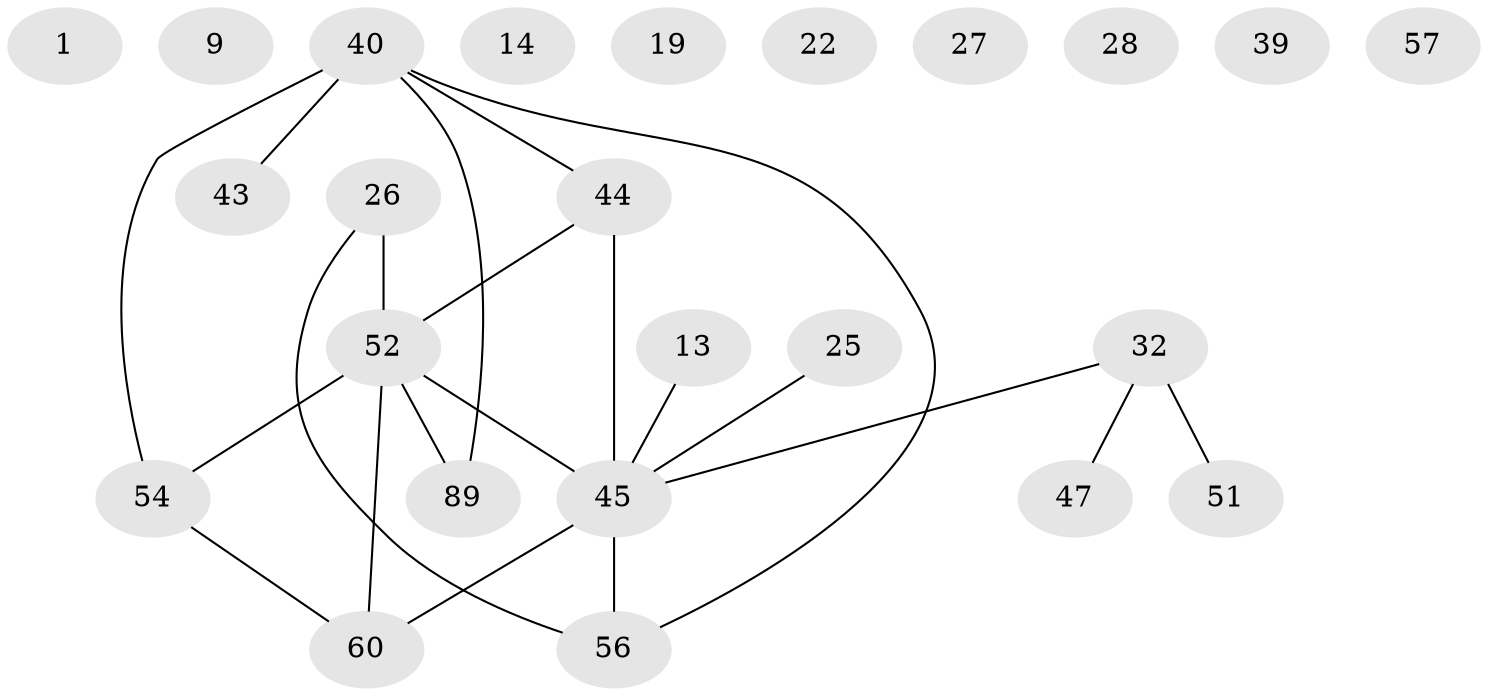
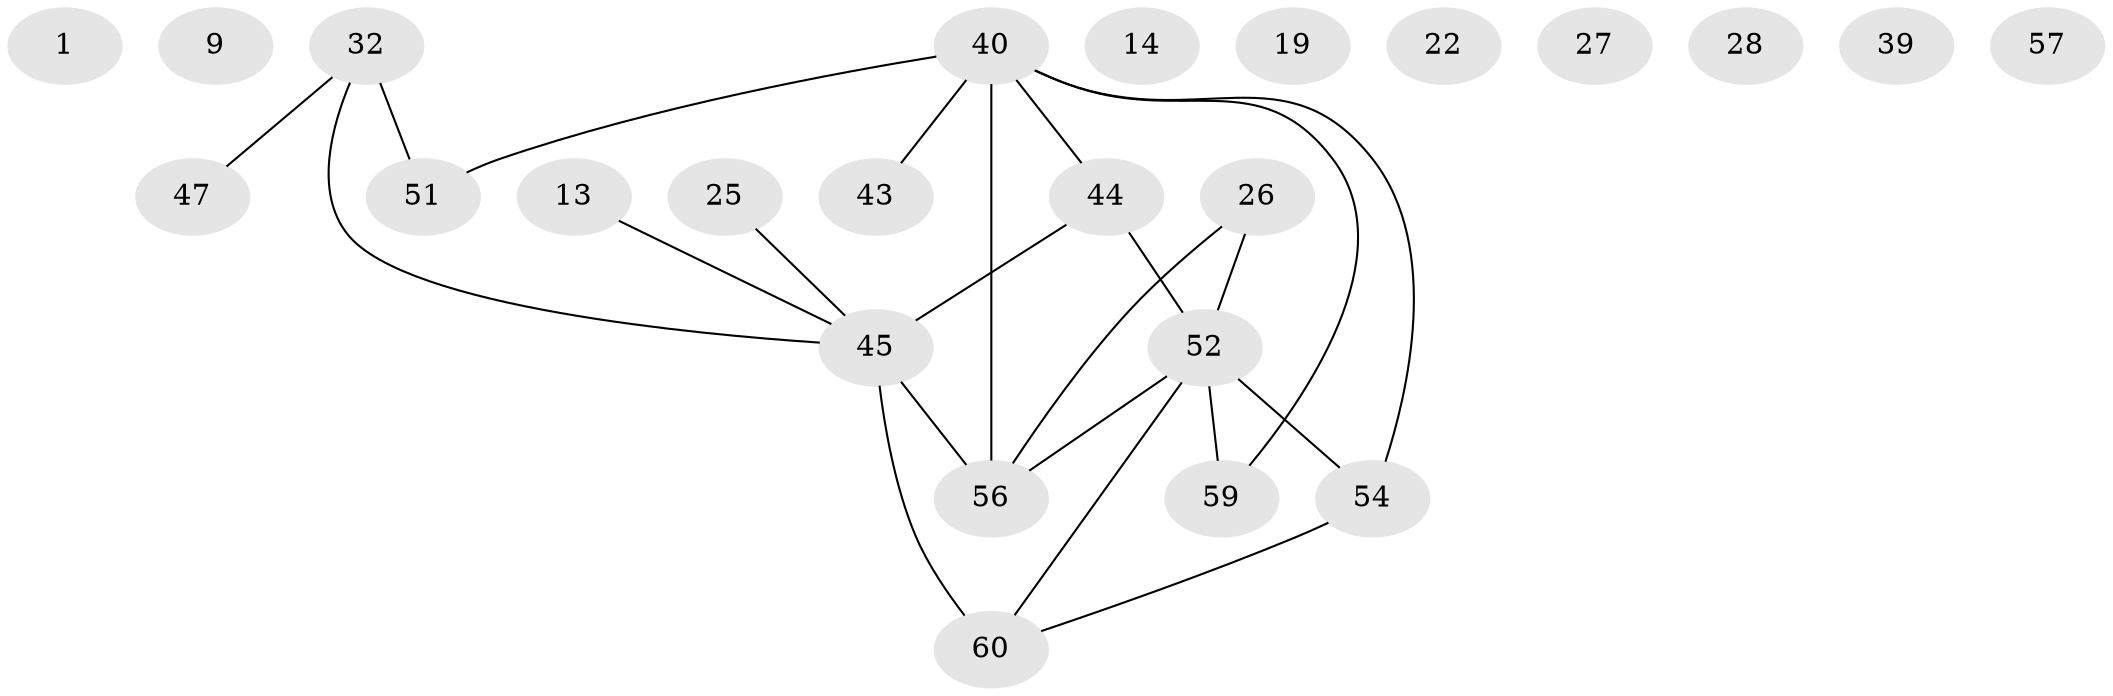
none -> (699, 103)
(499, 424) -> (1098, 423)
(463, 499) -> (1222, 499)
